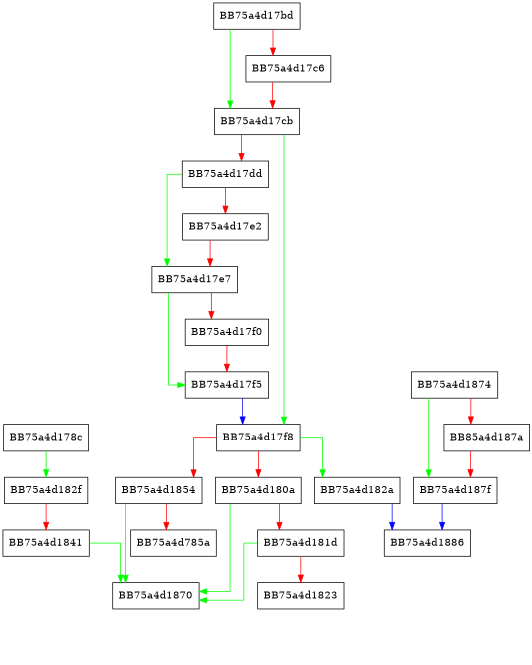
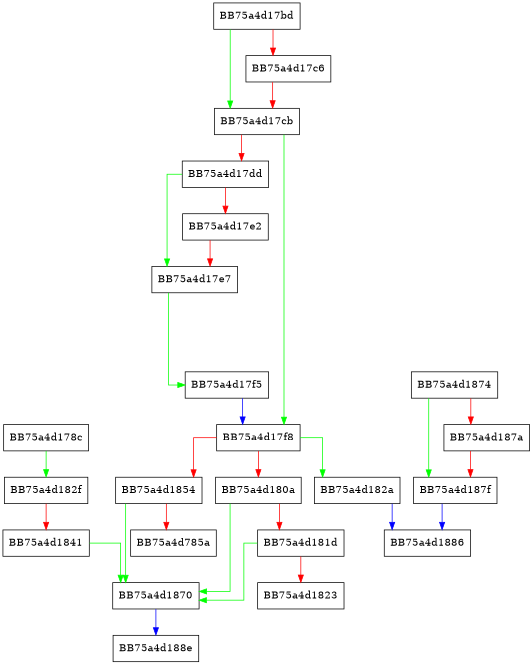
(227, 332) -> none
(487, 438) -> (487, 438)
none -> (156, 649)
